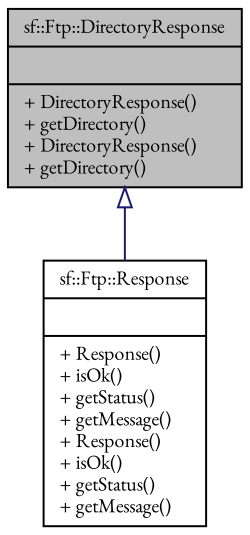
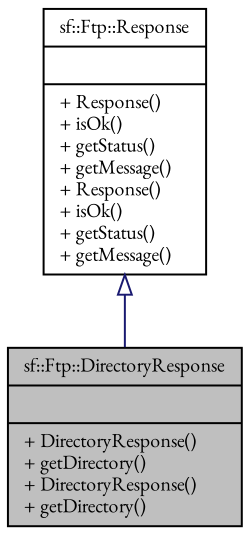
(125, 234) -> (125, 321)
